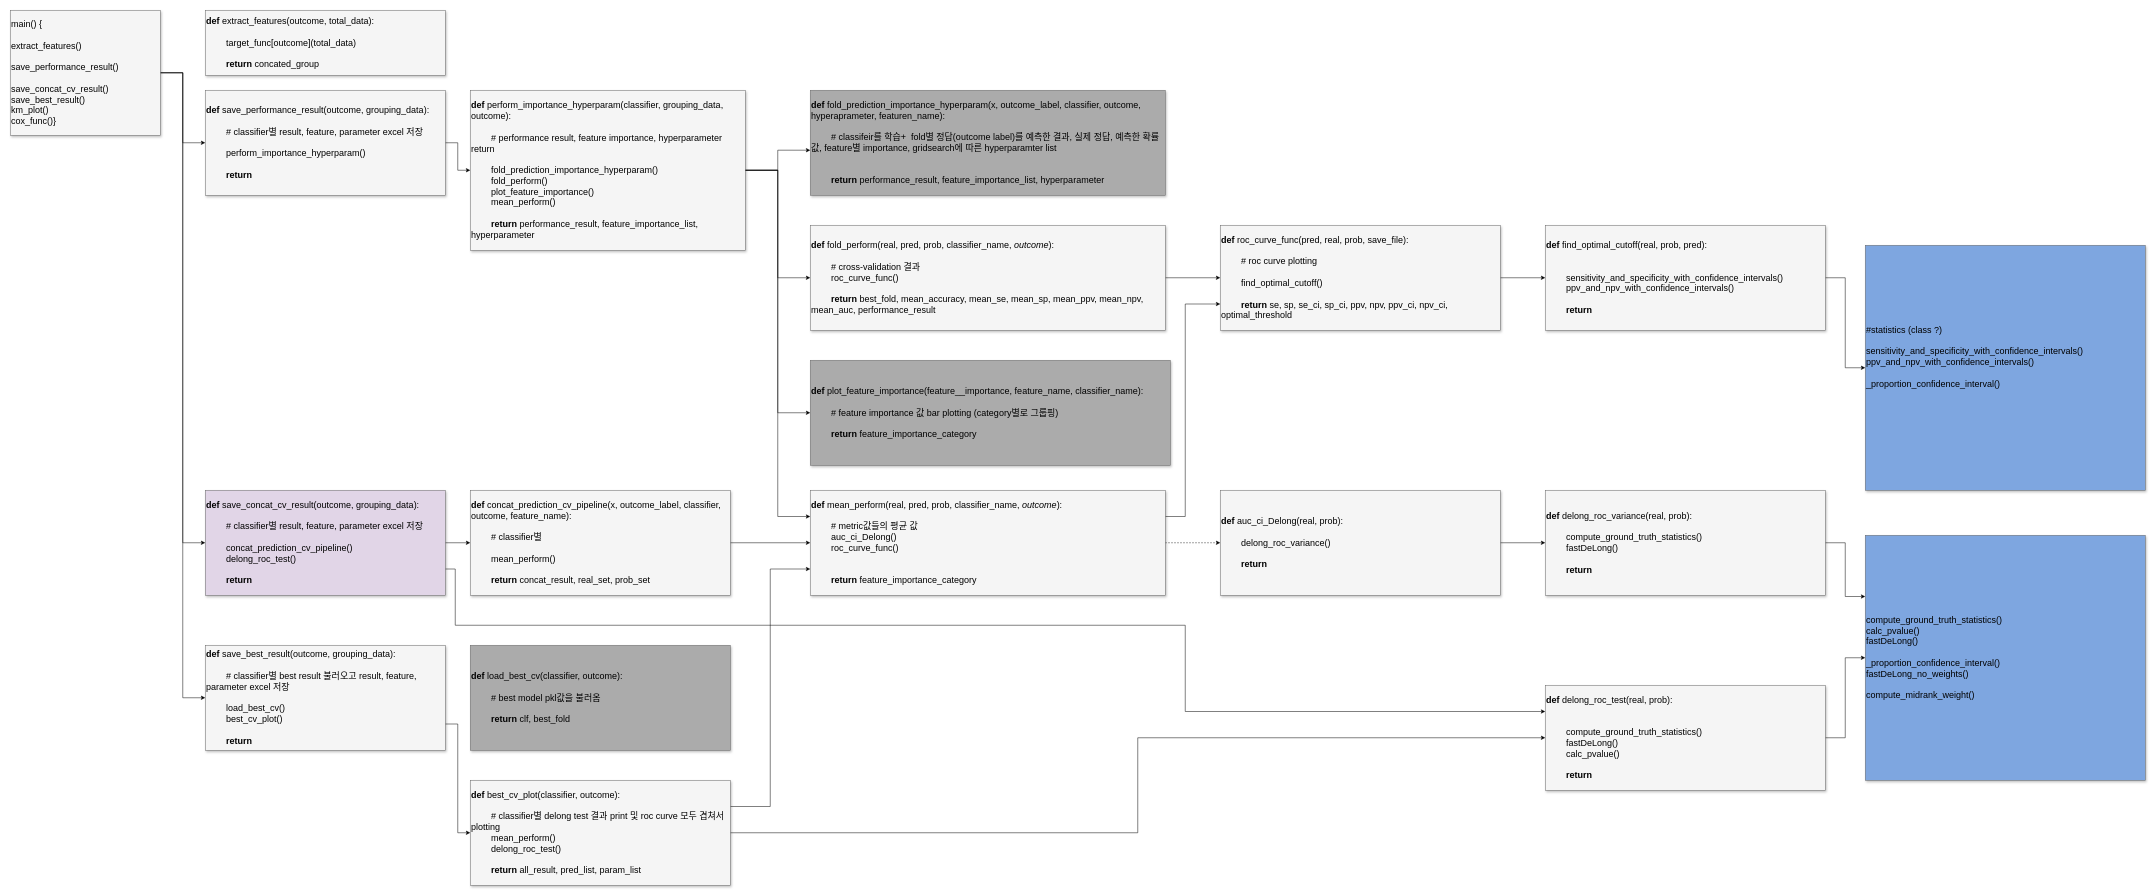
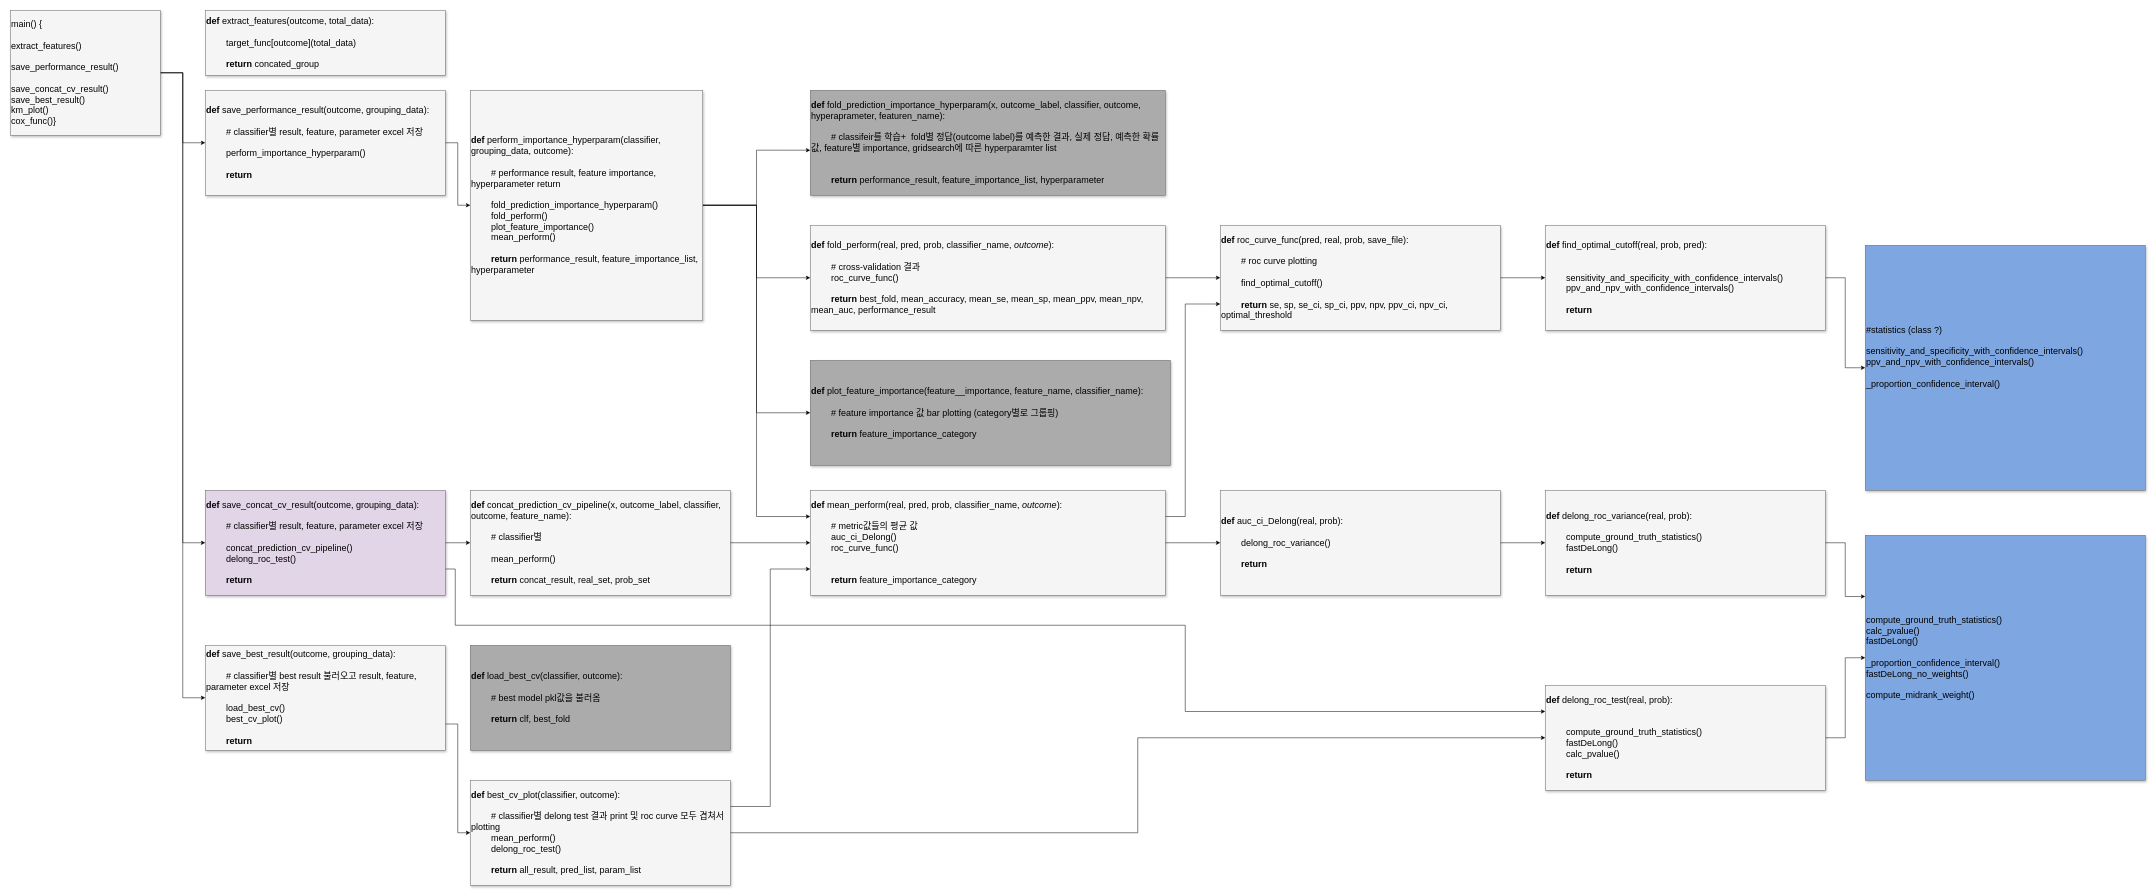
(608, 170) -> (587, 205)
(1191, 543) -> (1191, 543)
